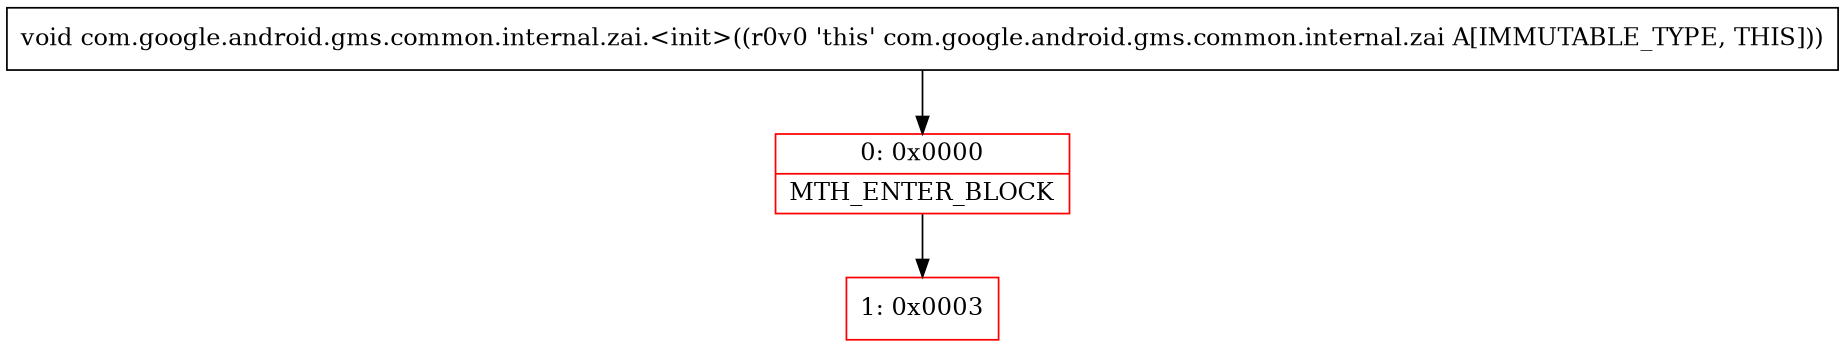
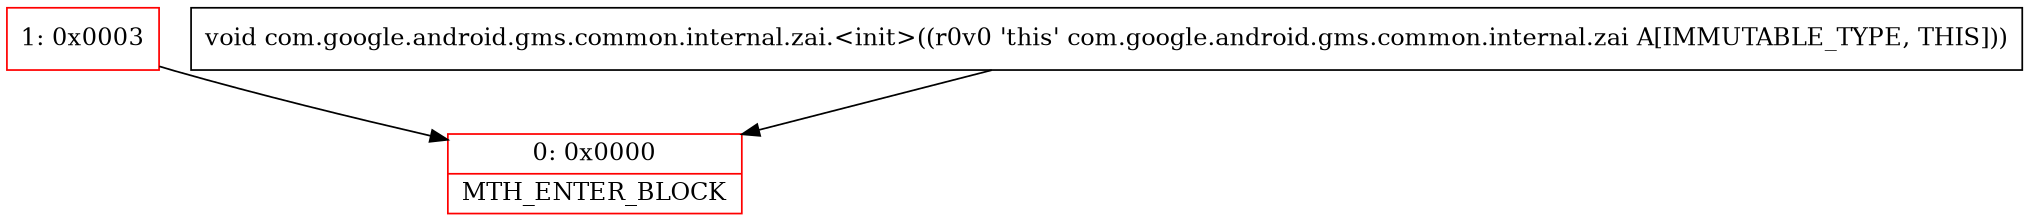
(923, 237) -> (295, 103)
